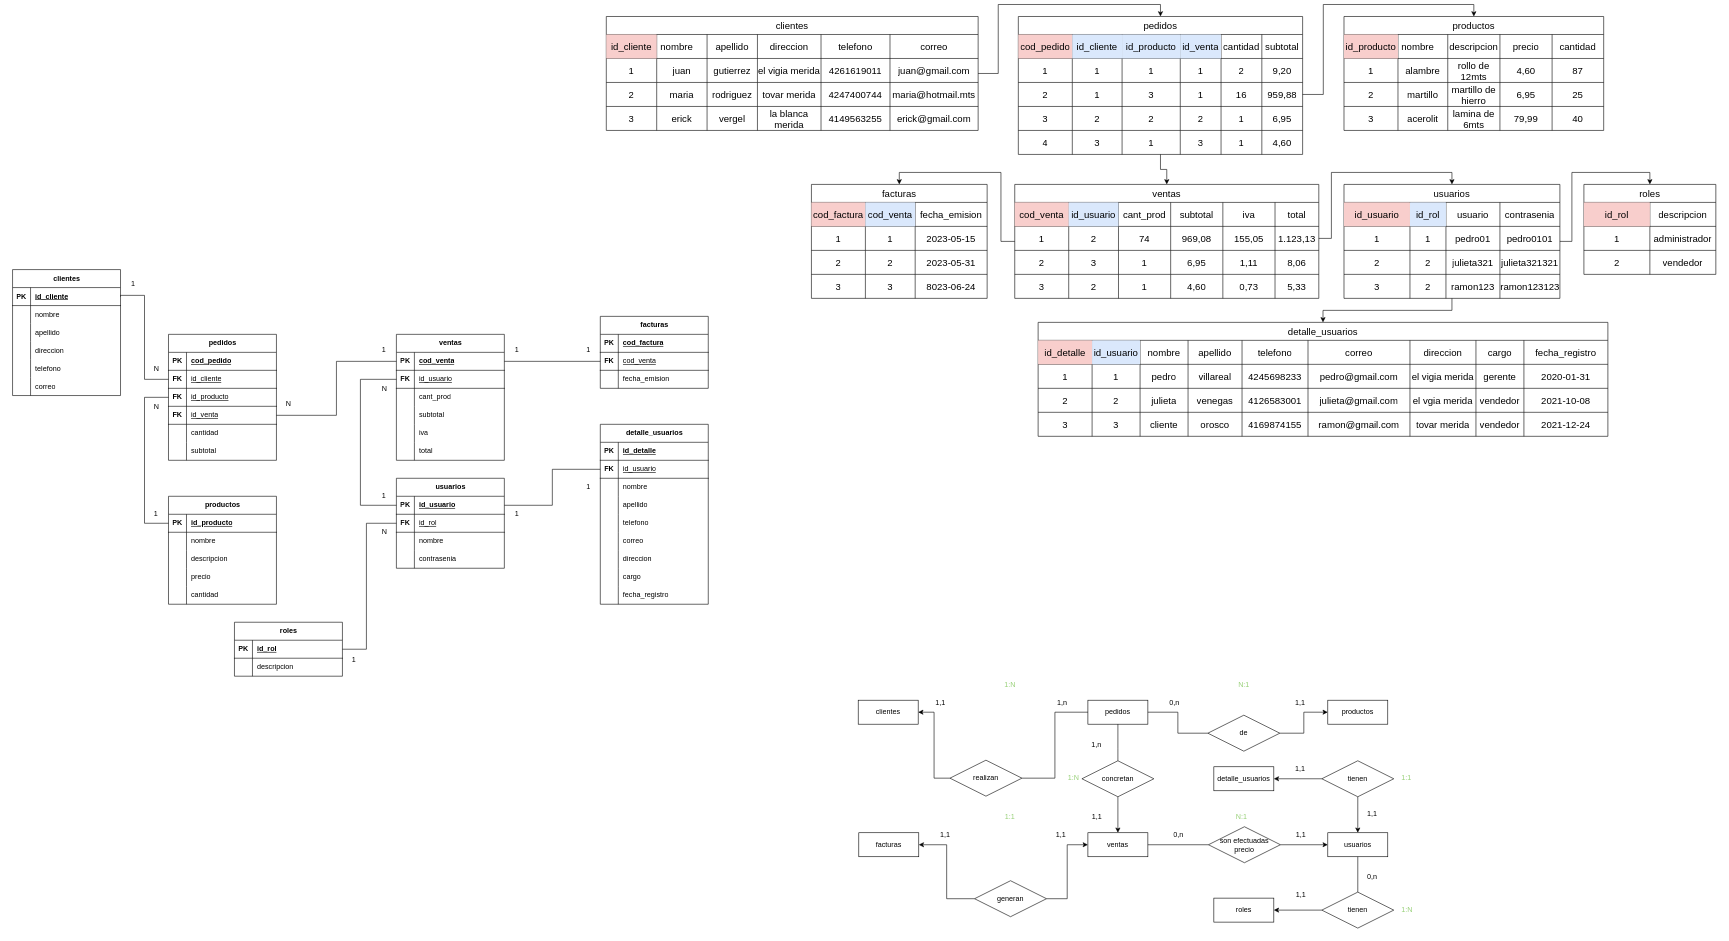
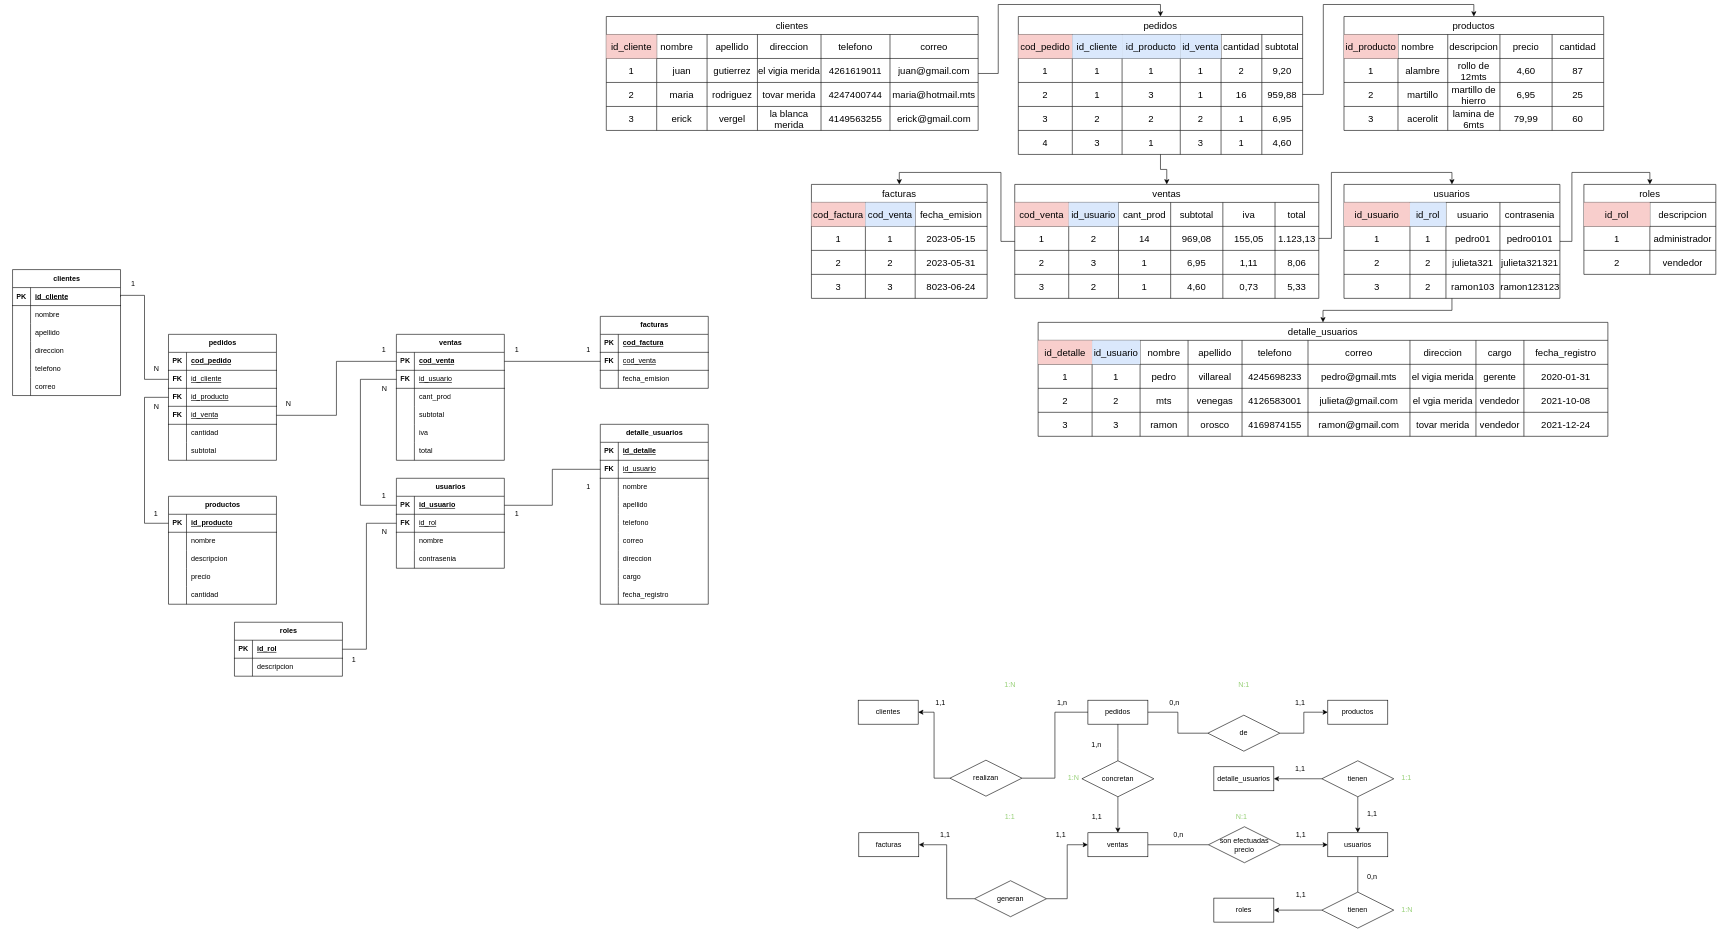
(1578, 119) -> (1578, 119)
(1145, 239) -> (1145, 239)
(1473, 287) -> (1473, 287)
(1359, 377) -> (1359, 377)
(1164, 401) -> (1164, 401)
(1164, 425) -> (1164, 425)
